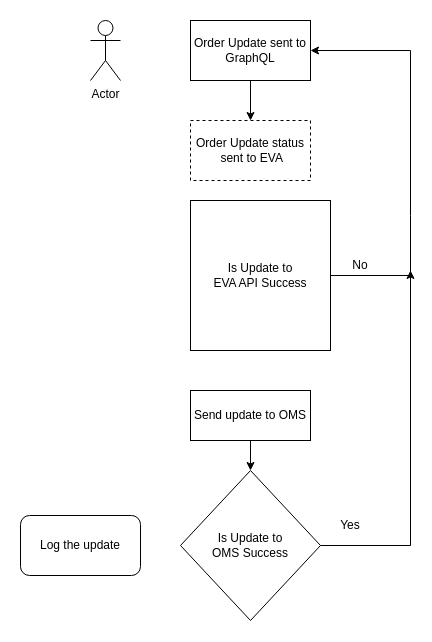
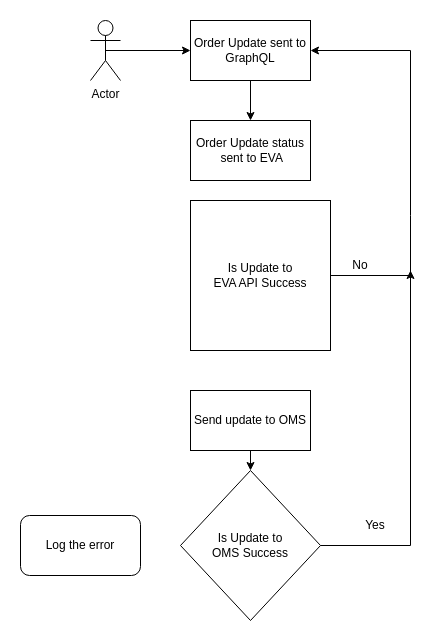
none -> (145, 51)
(251, 151) -> (251, 151)
(251, 416) -> (251, 421)
(351, 526) -> (376, 526)
(81, 546) -> (81, 546)
